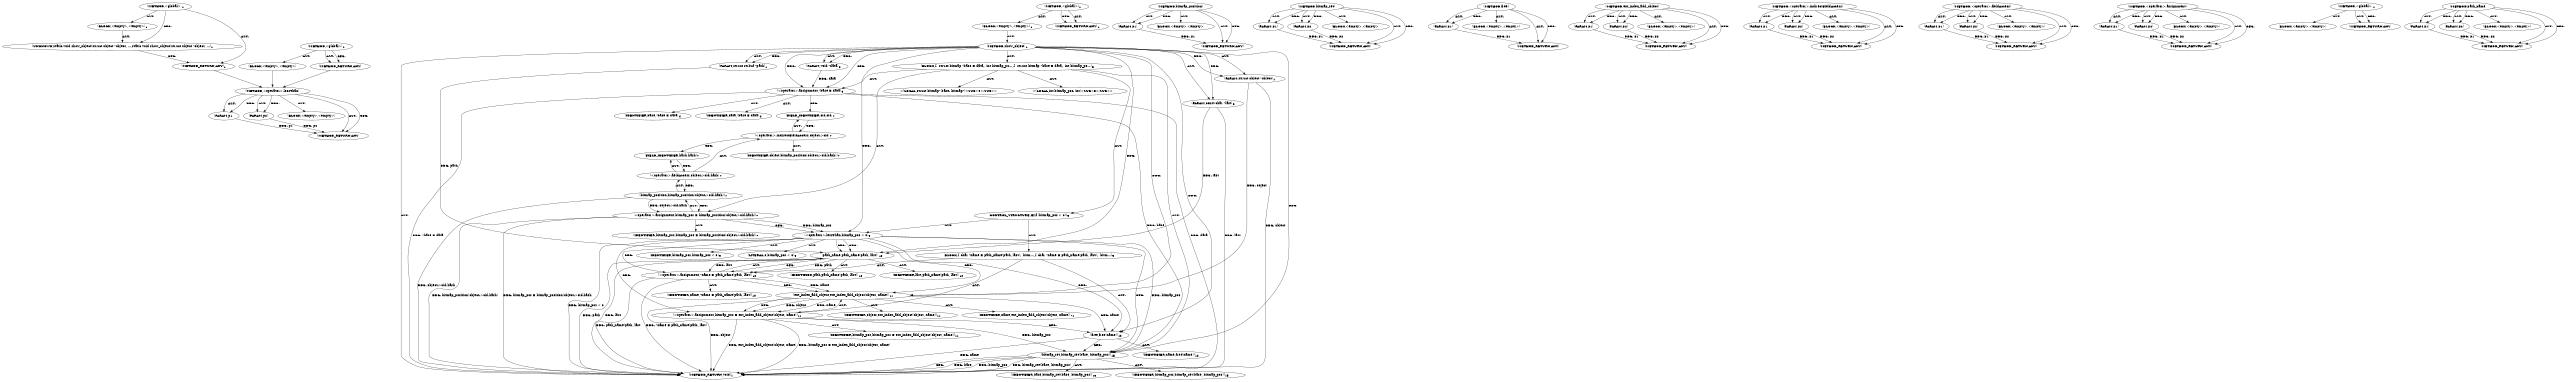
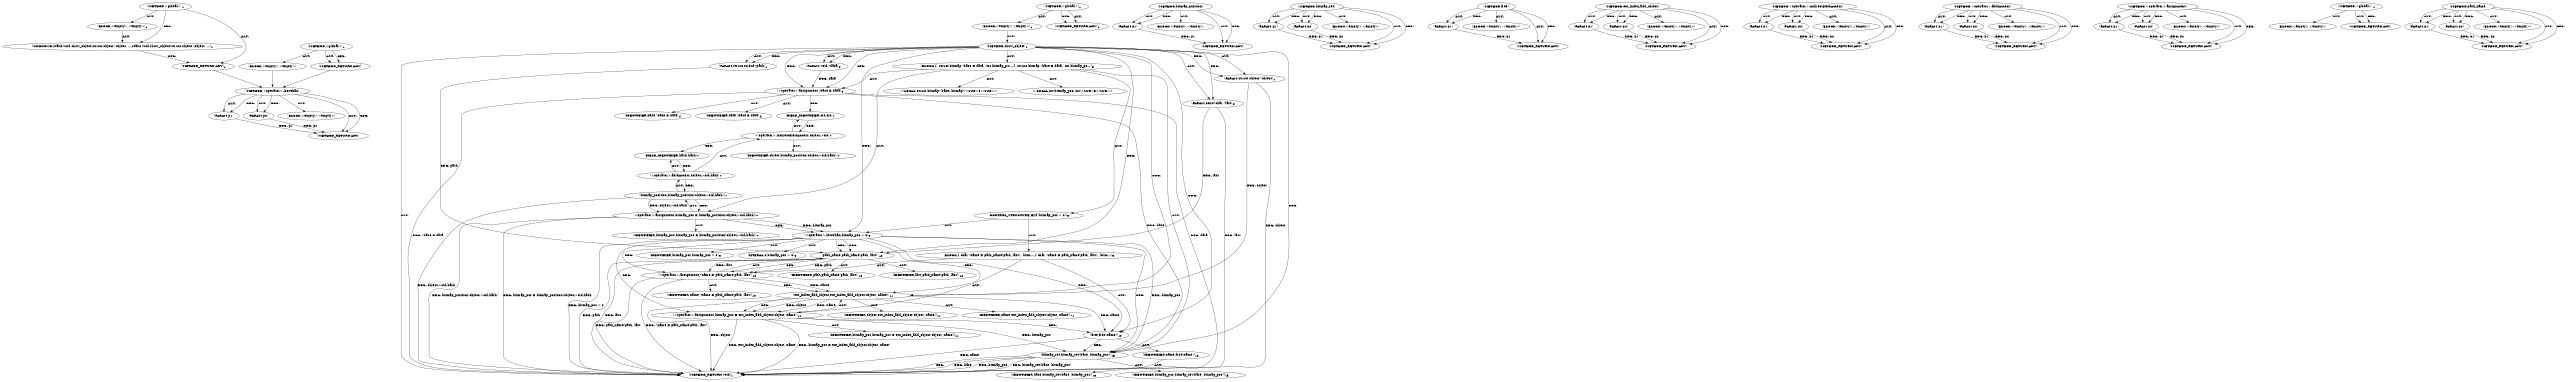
(1110, 315) -> (1110, 315)
(1073, 366) -> (1148, 366)
